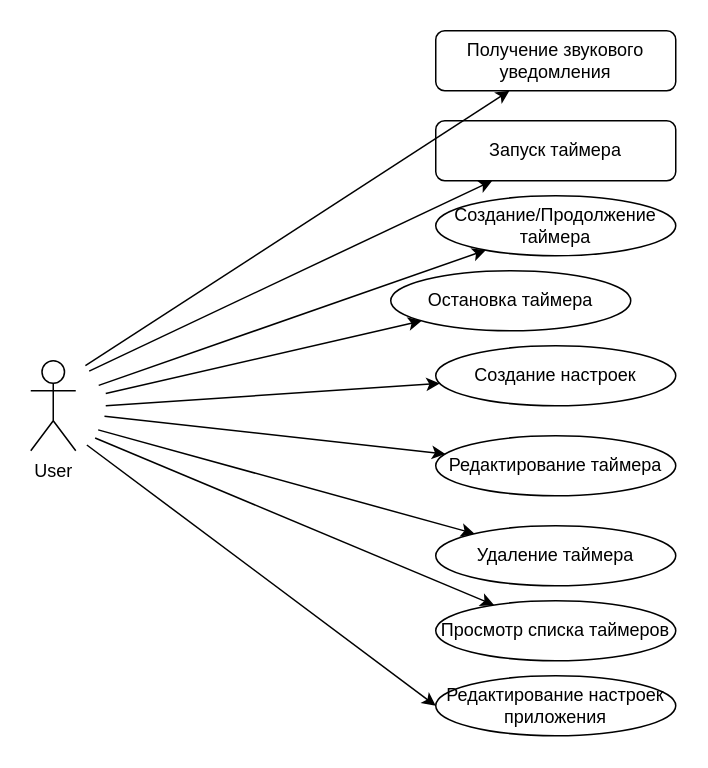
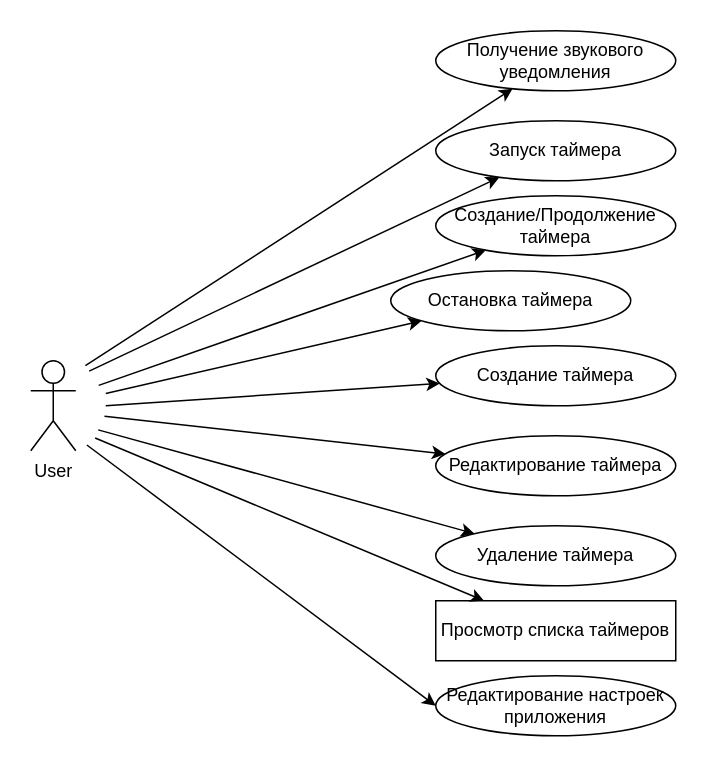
(556, 61) -> (556, 61)
(556, 151) -> (556, 151)
(556, 376) -> (556, 376)
(556, 631) -> (556, 631)
